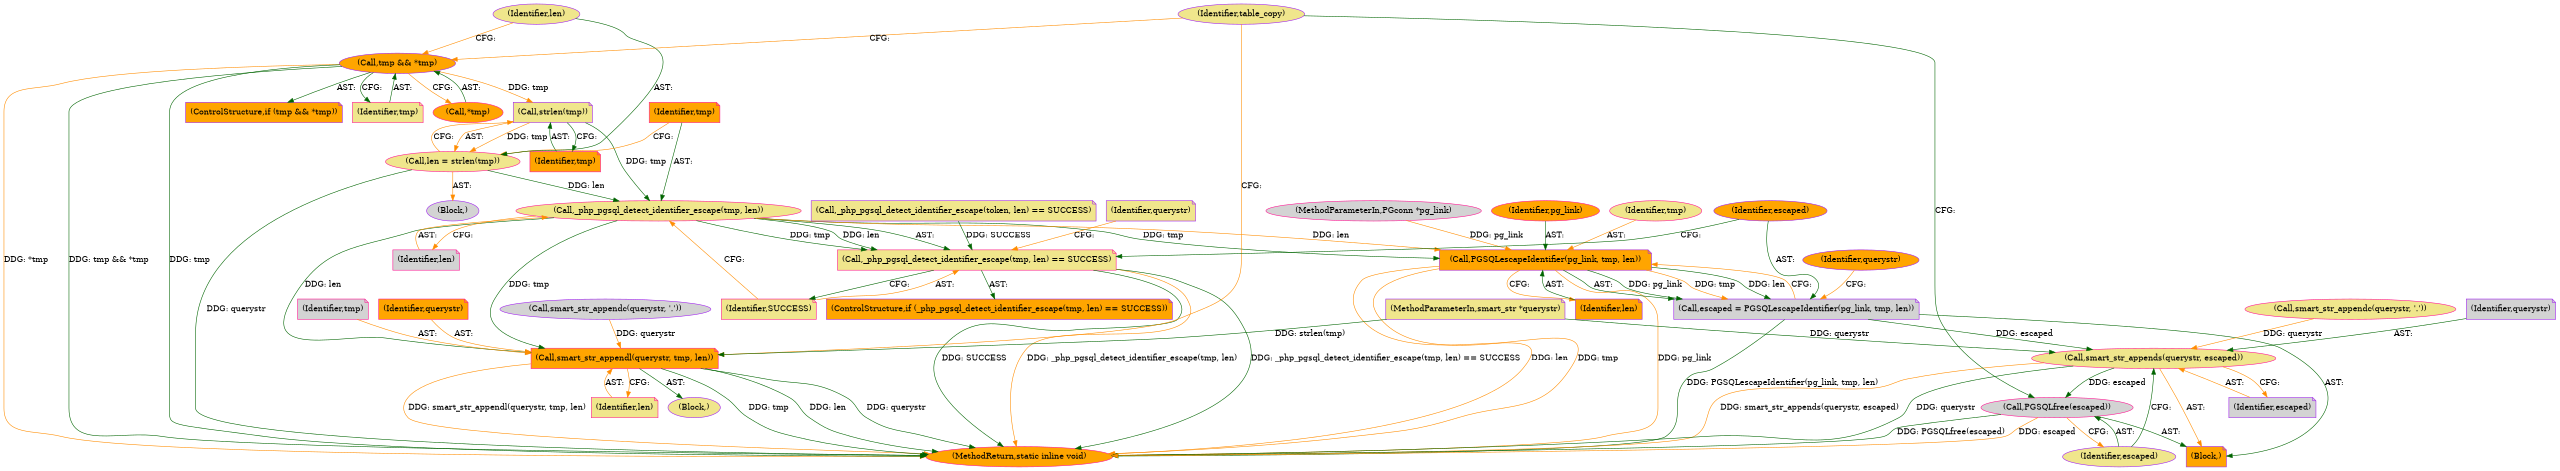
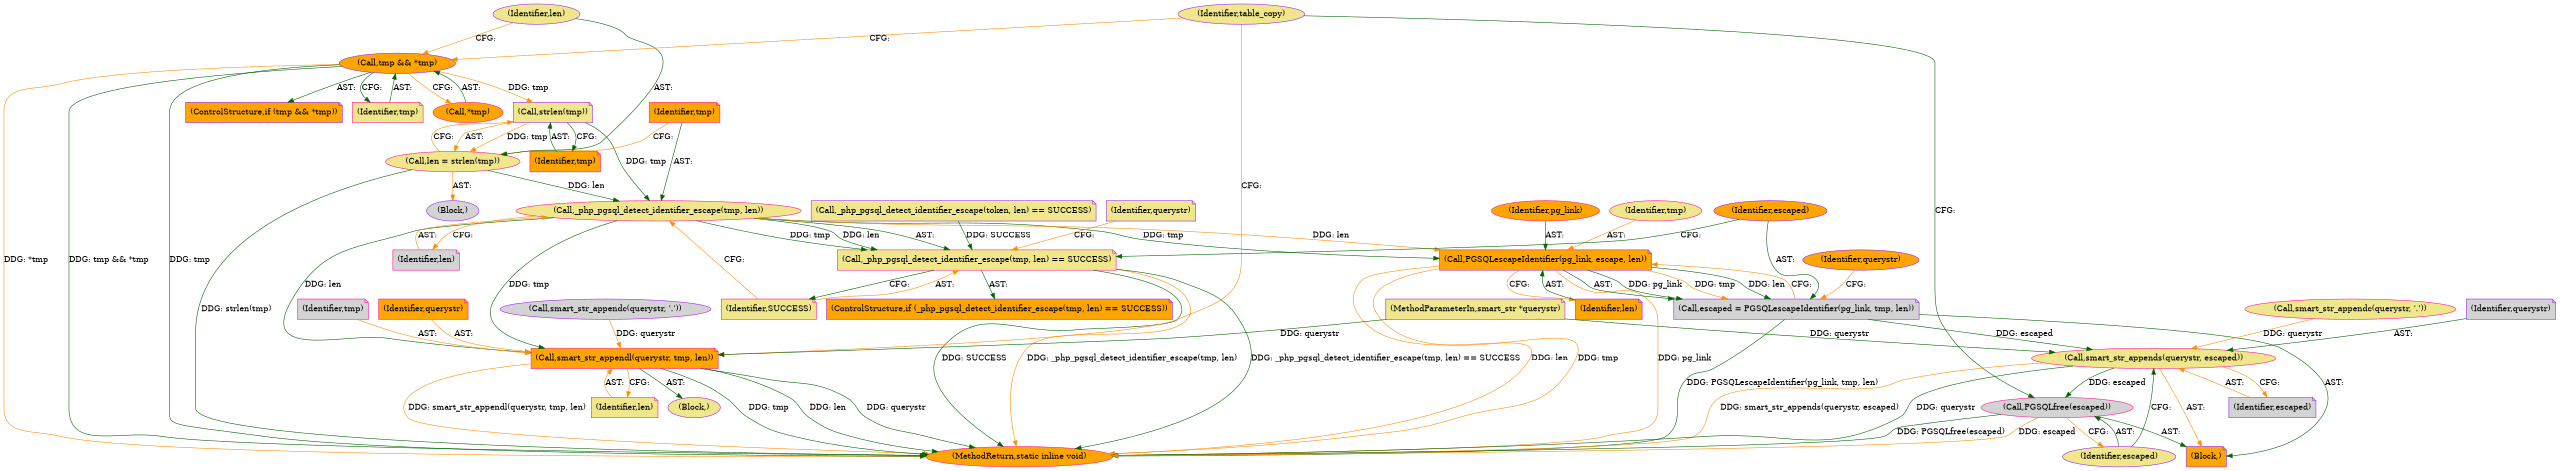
(1374, 211) -> none
(1545, 260) -> (1545, 260)
(236, 309) -> (236, 309)
(1310, 334) -> (1310, 334)
